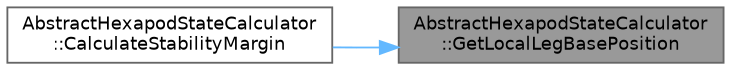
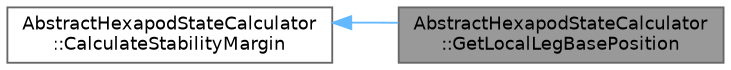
(356, 48) -> (375, 23)
